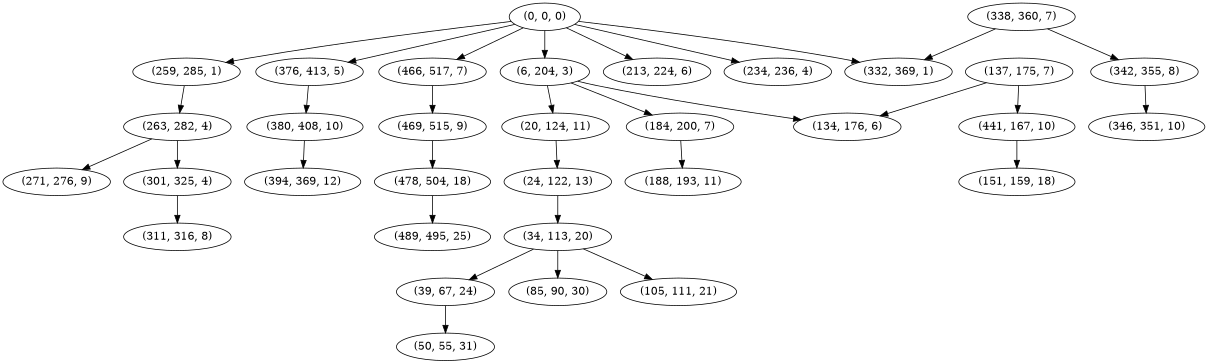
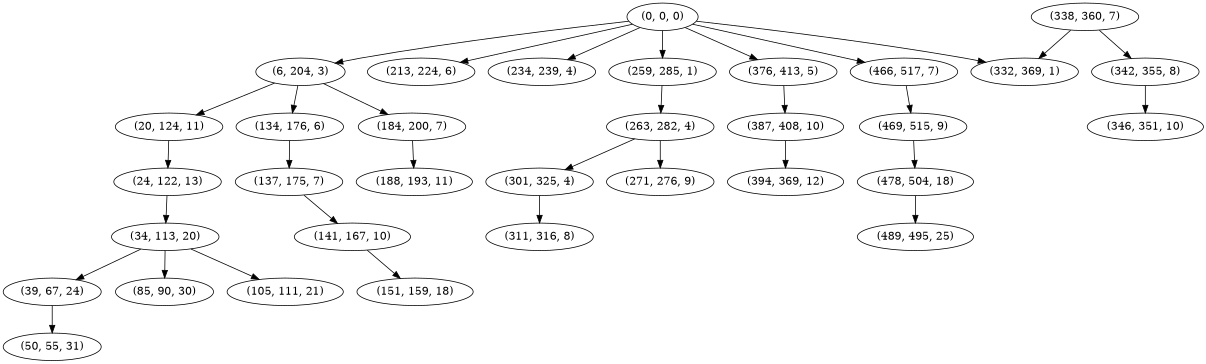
(778, 72) -> (542, 72)
(937, 98) -> (289, 151)
(305, 127) -> (786, 127)
(1017, 127) -> (352, 237)
